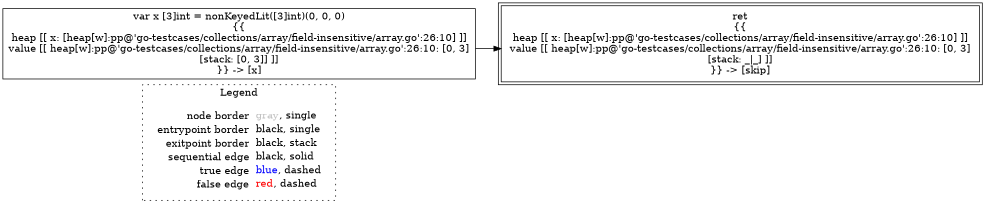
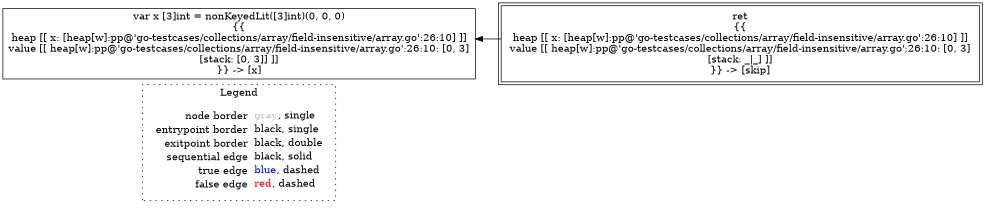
(485, 49) -> (492, 39)
(300, 143) -> (302, 143)
